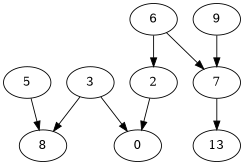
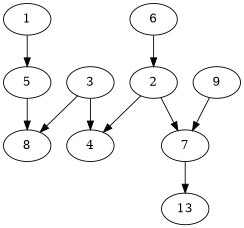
none -> (27, 19)
(182, 48) -> (167, 110)
(138, 146) -> (90, 146)
